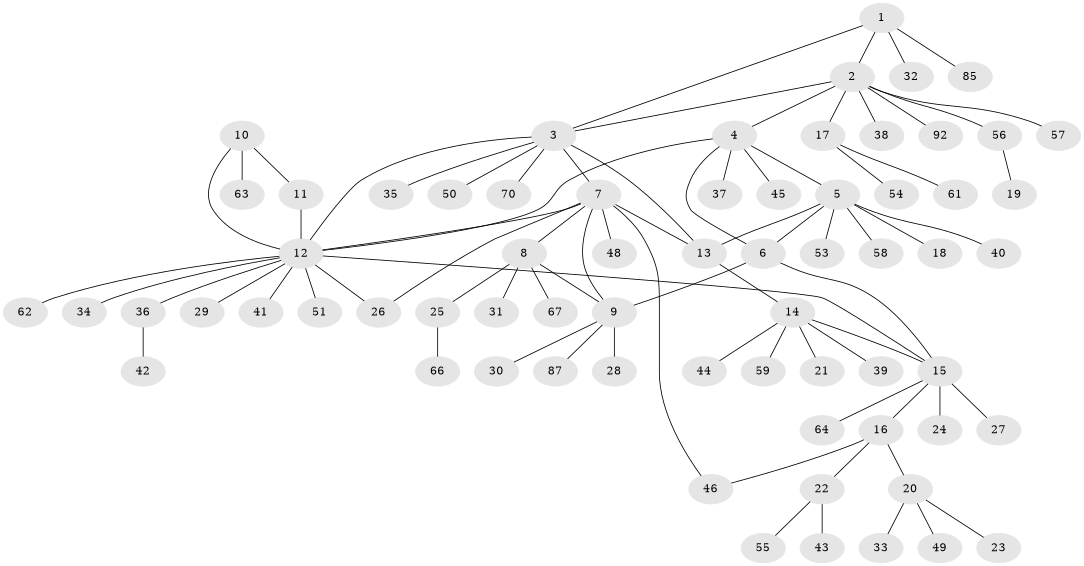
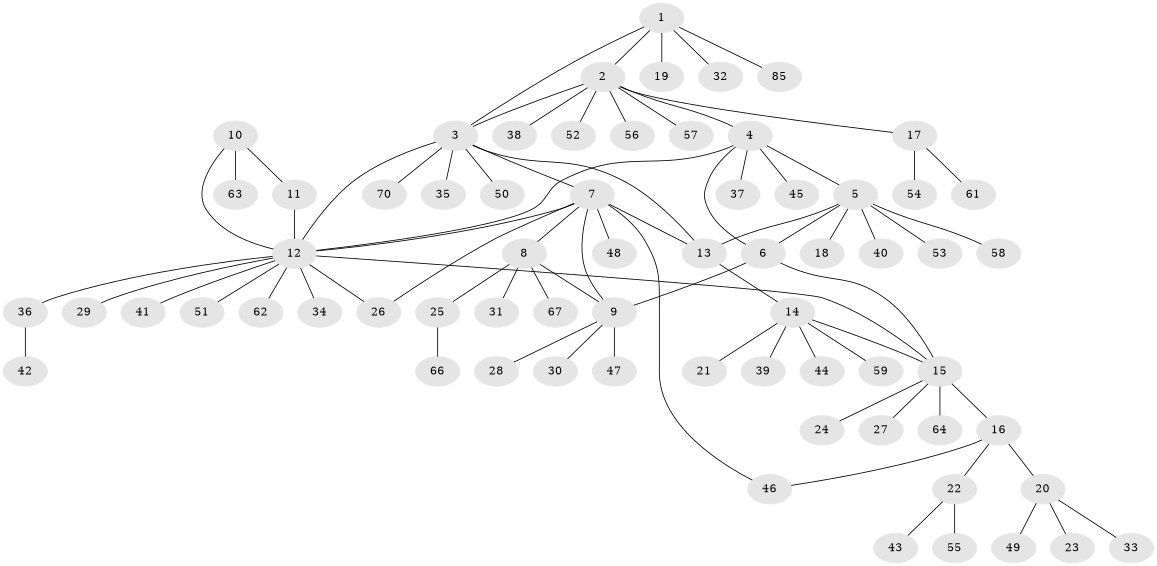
(941, 136) -> (573, 136)
(1007, 165) -> (662, 48)
(555, 371) -> (614, 371)
